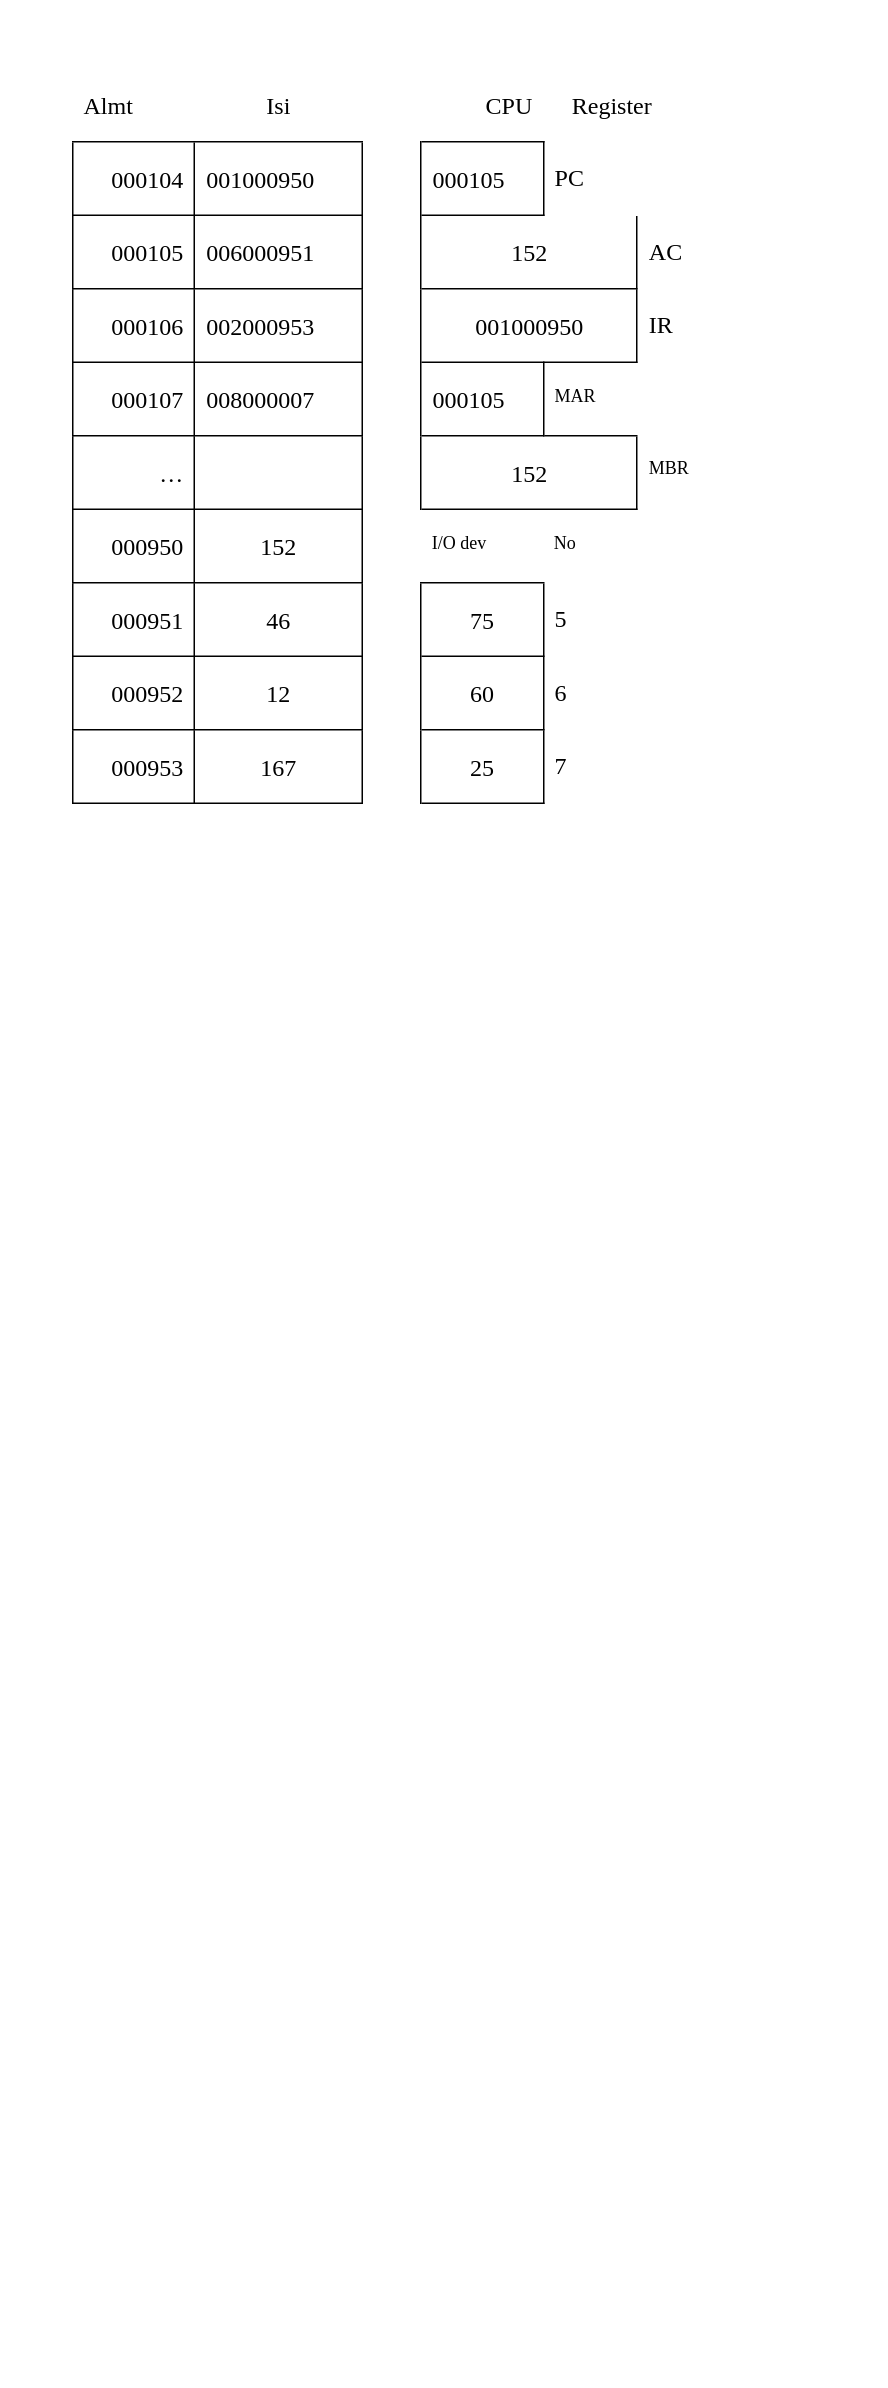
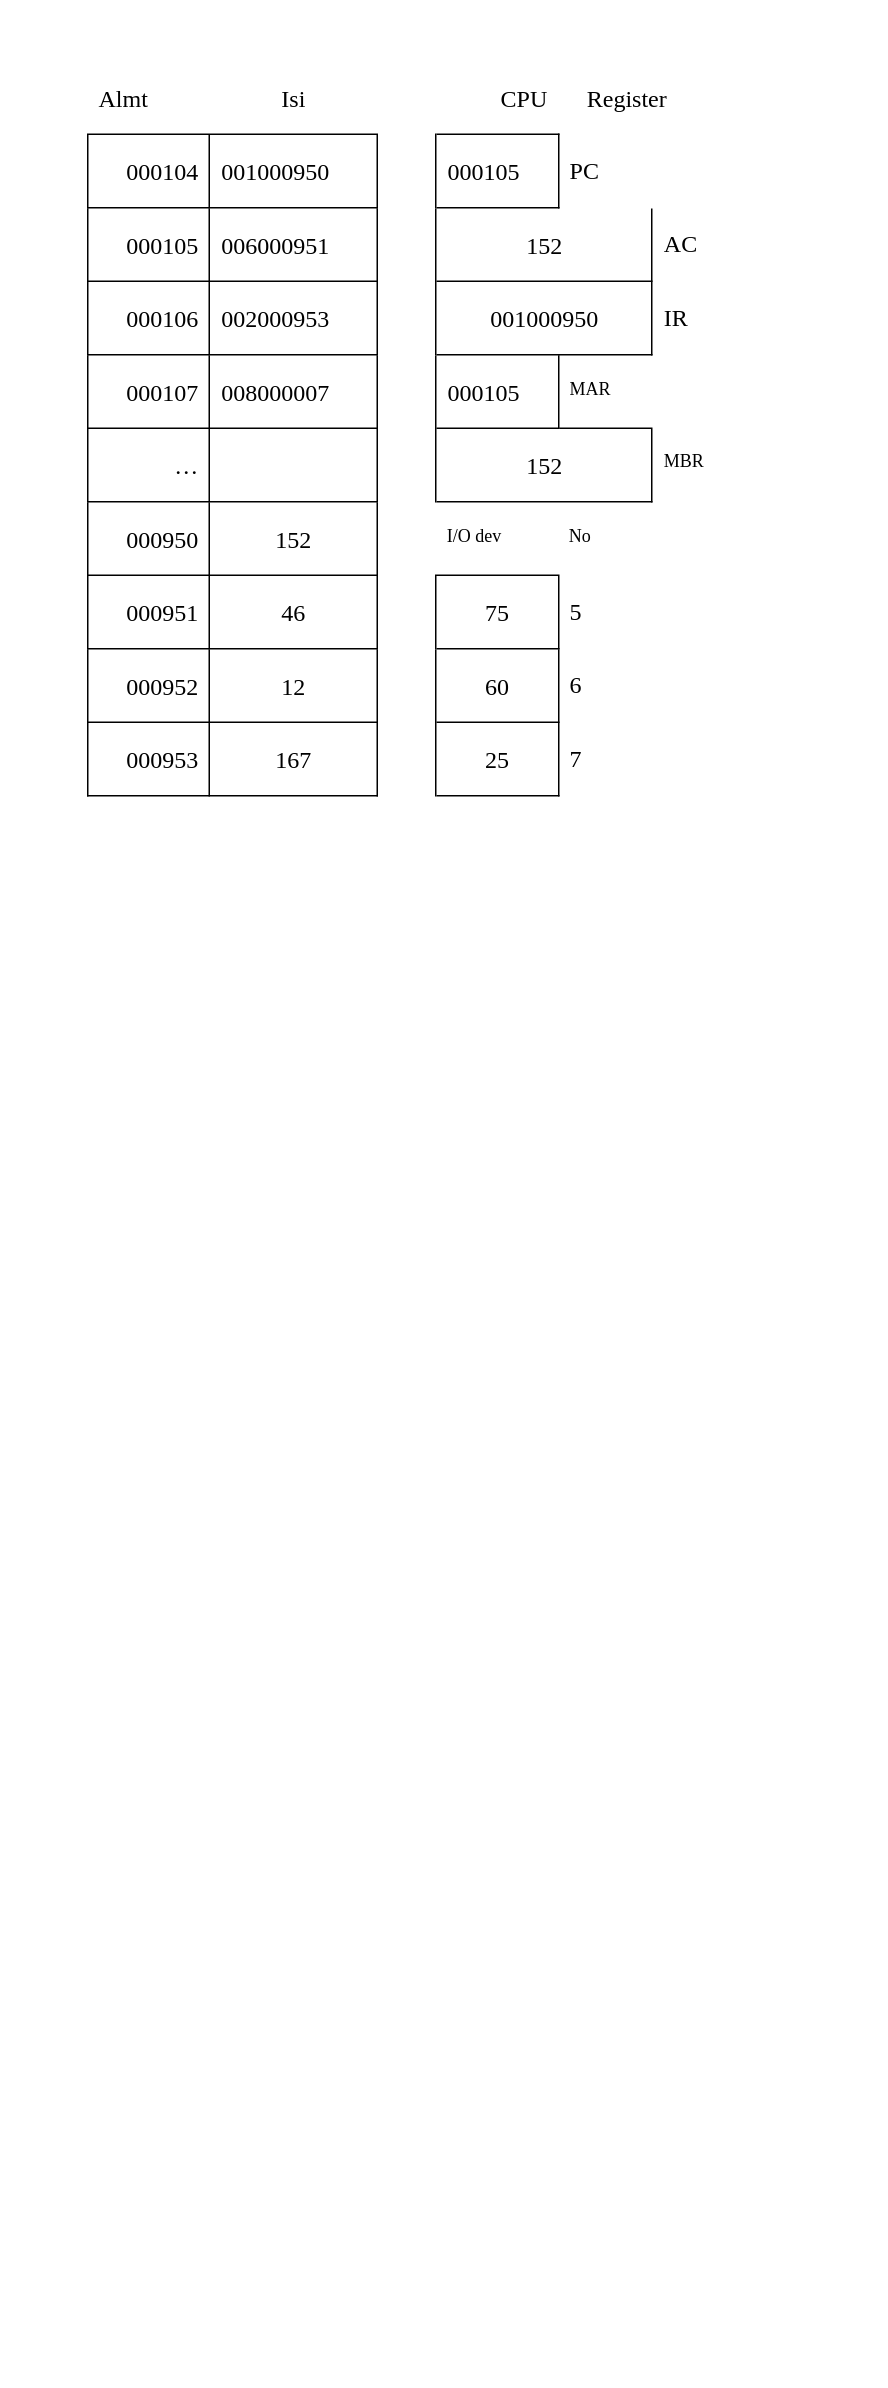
(428, 1201) -> (443, 1193)
